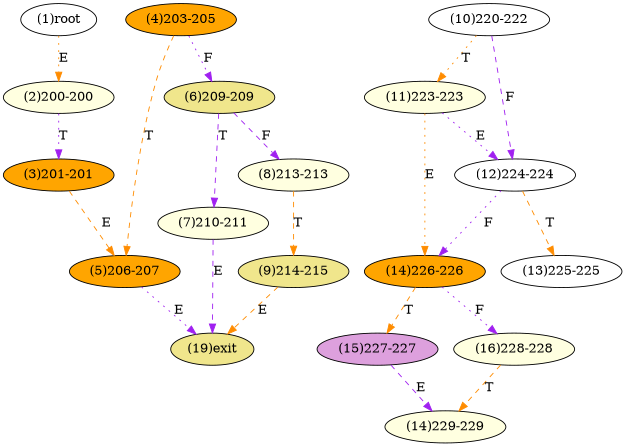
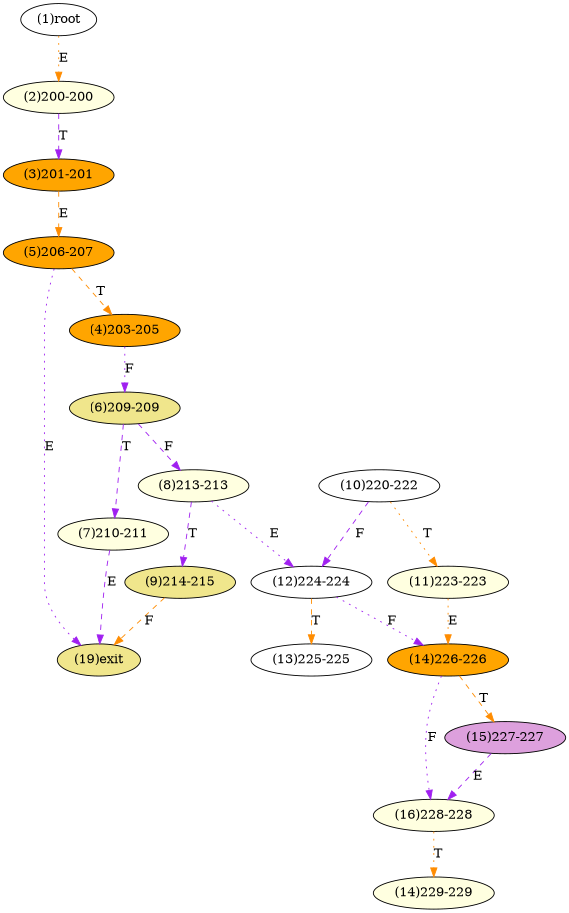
(59, 132) -> (59, 132)
(466, 133) -> (249, 531)
(143, 139) -> (89, 288)
(294, 219) -> (188, 530)
(263, 310) -> (149, 621)
(408, 385) -> (473, 773)
(483, 385) -> (434, 850)
